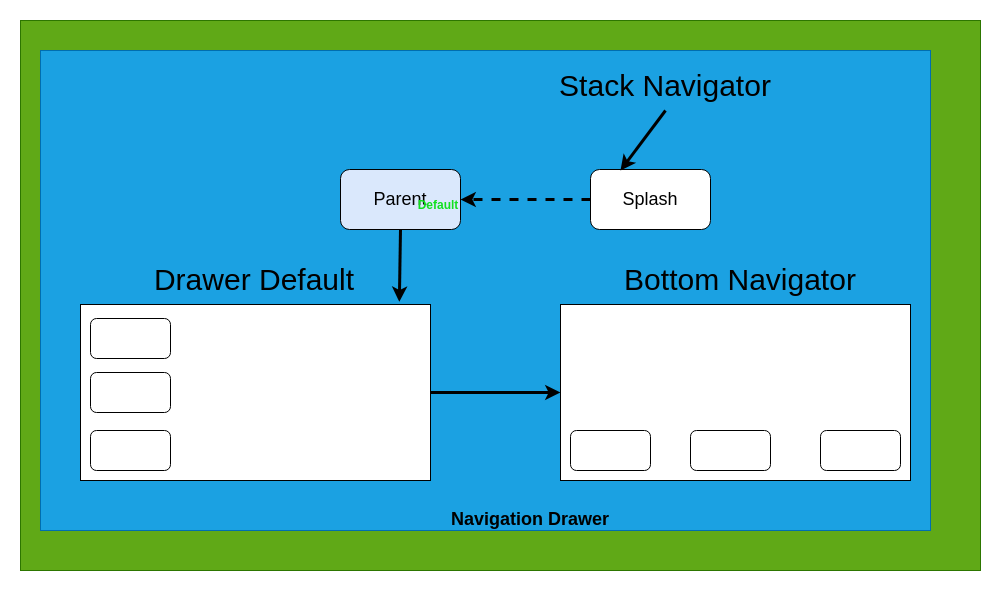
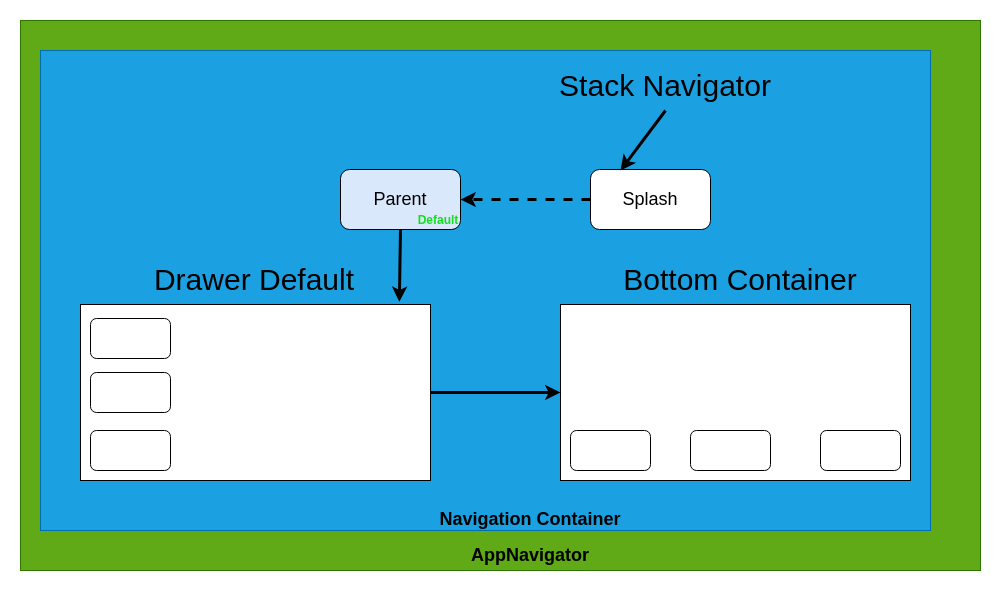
(439, 205) -> (439, 220)
(741, 280) -> (741, 280)
(531, 520) -> (531, 520)
none -> (531, 556)
